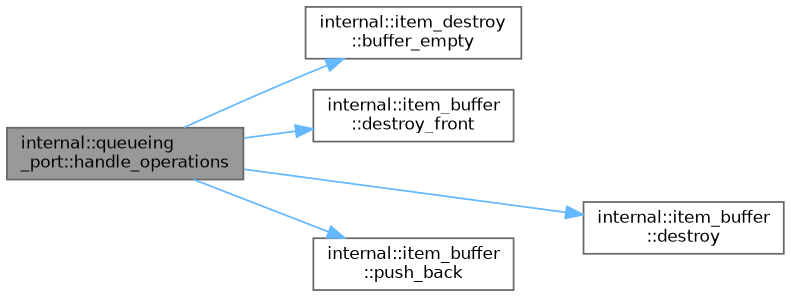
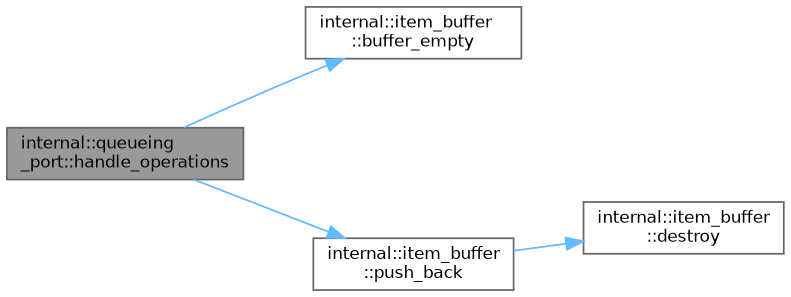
(413, 33) -> (413, 33)
(413, 116) -> none
(405, 191) -> (540, 247)
